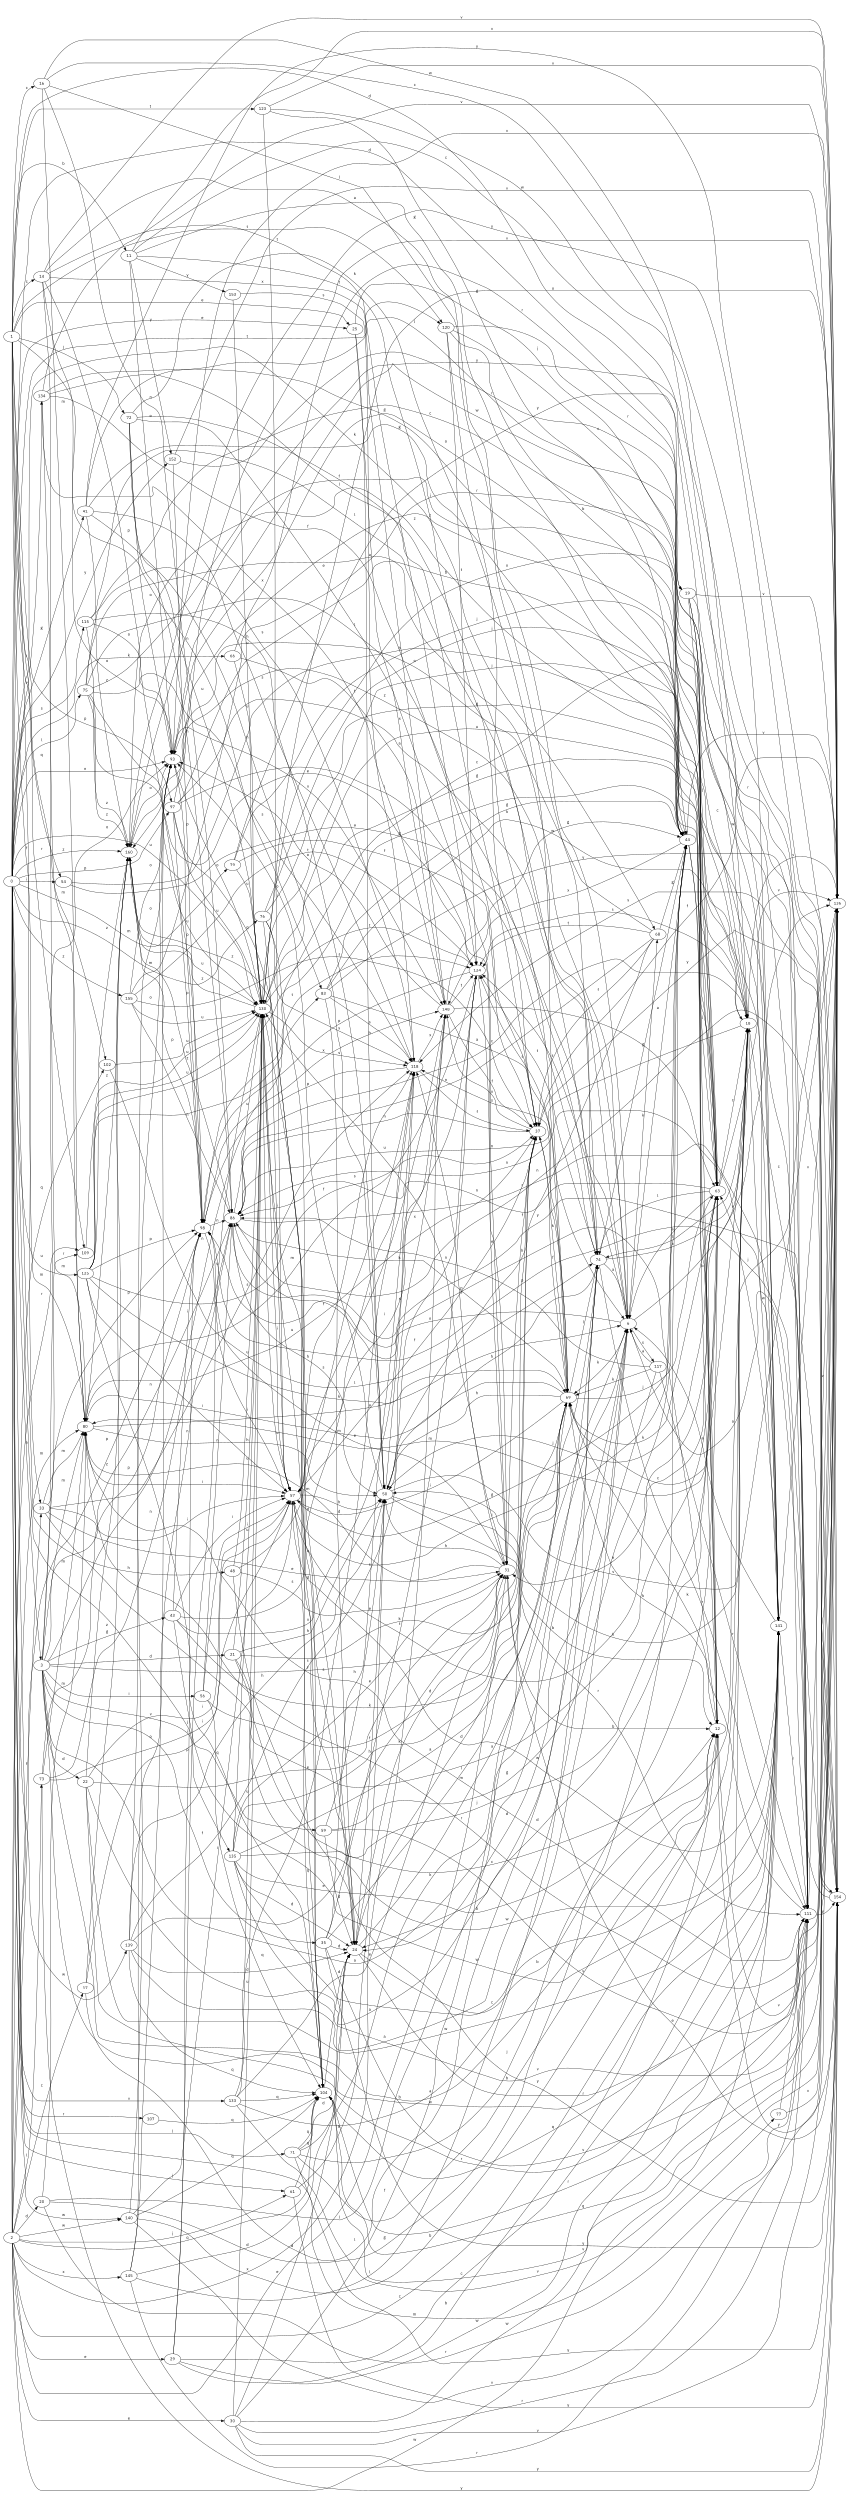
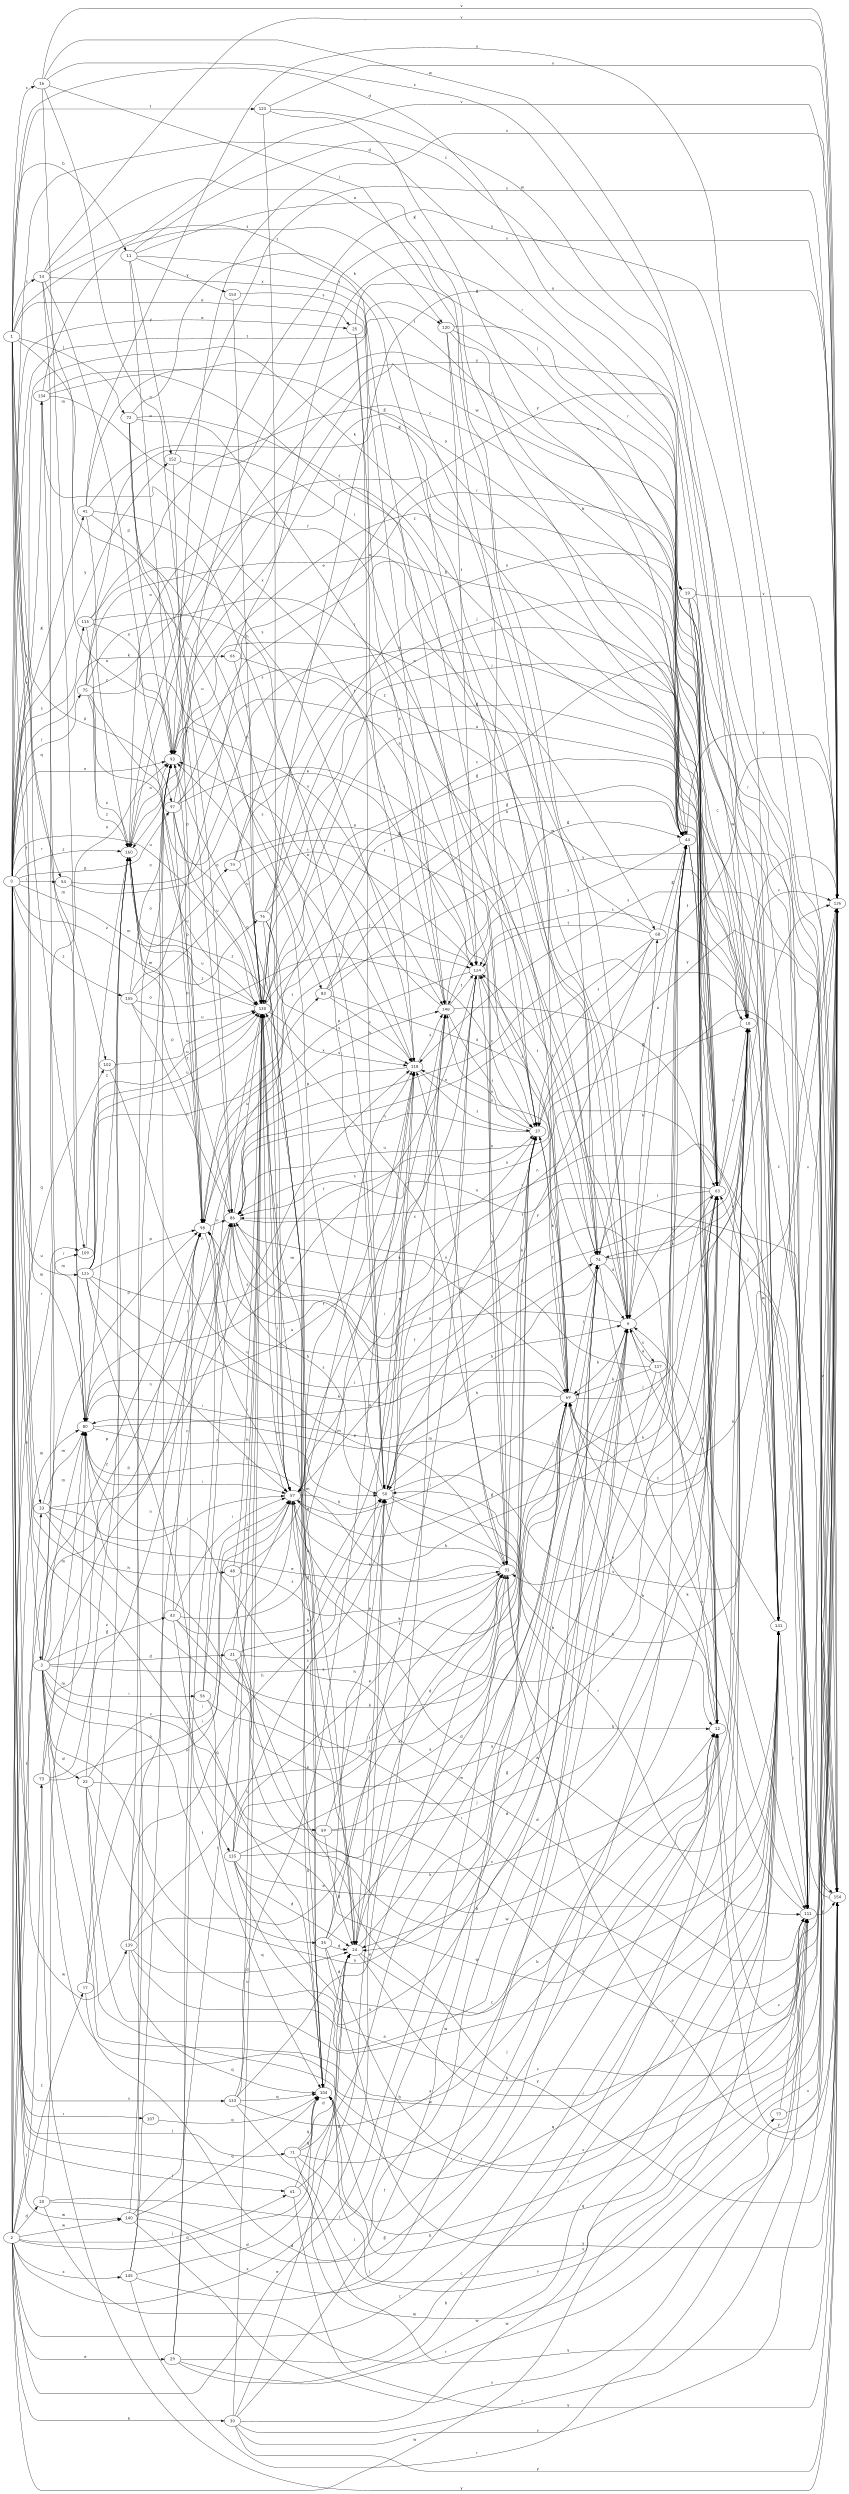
(818, 34) -> (807, 8)
(337, 1470) -> none
